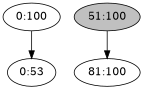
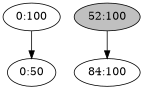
(107, 17) -> (107, 17)
(32, 72) -> (32, 72)
(107, 72) -> (107, 72)
